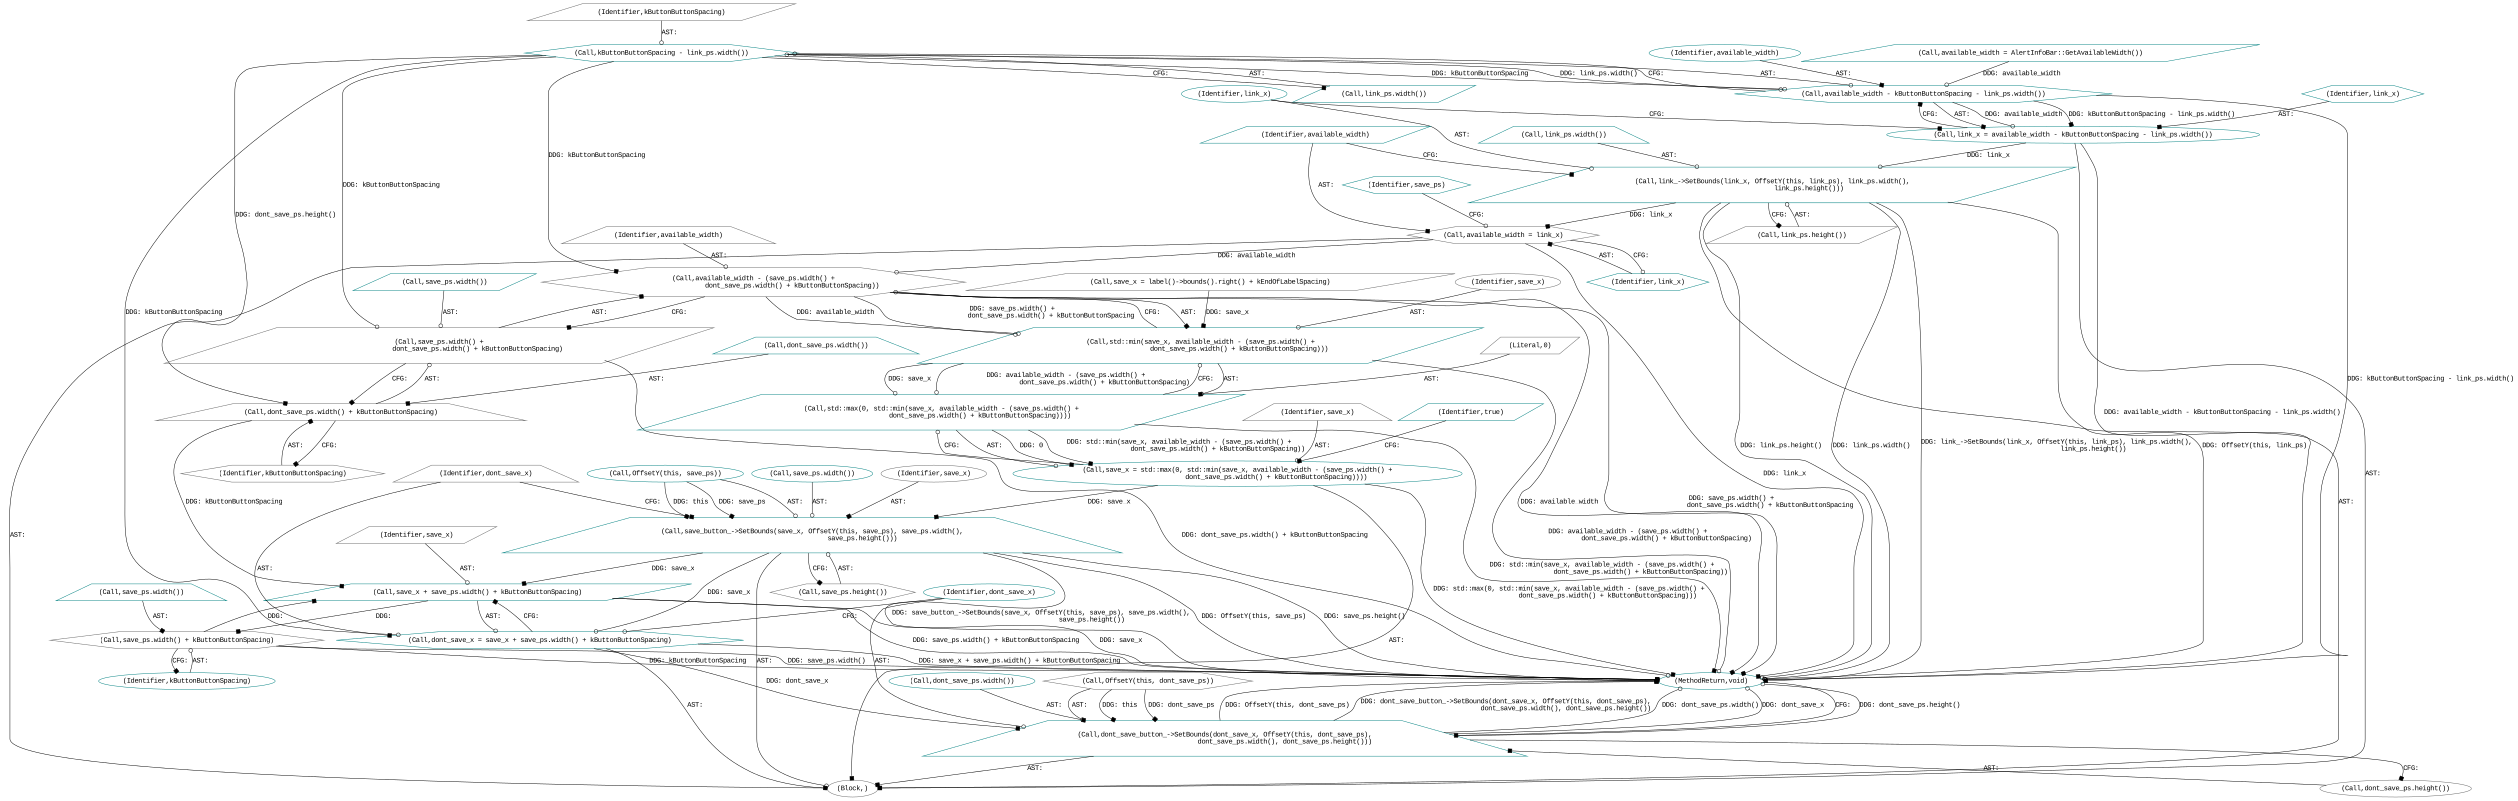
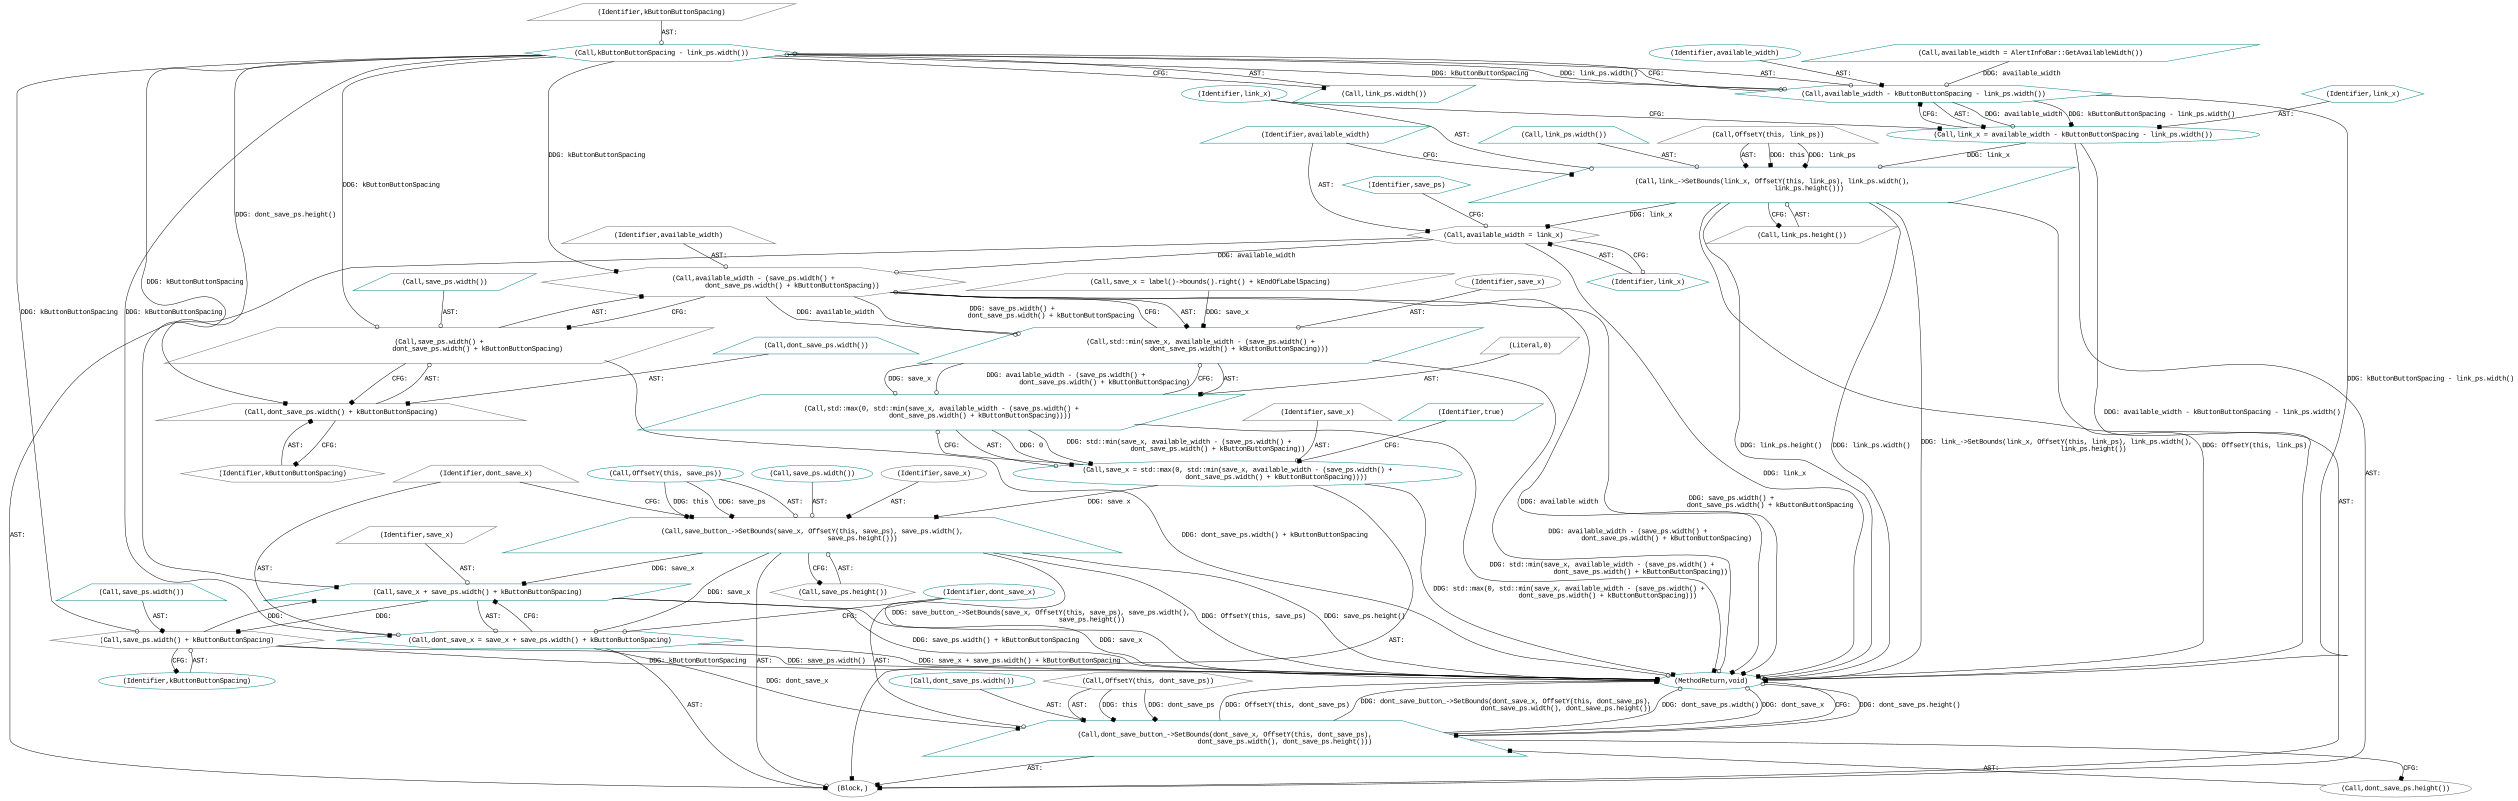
none -> (17, 129)
none -> (1768, 135)
(196, 529) -> (141, 284)
